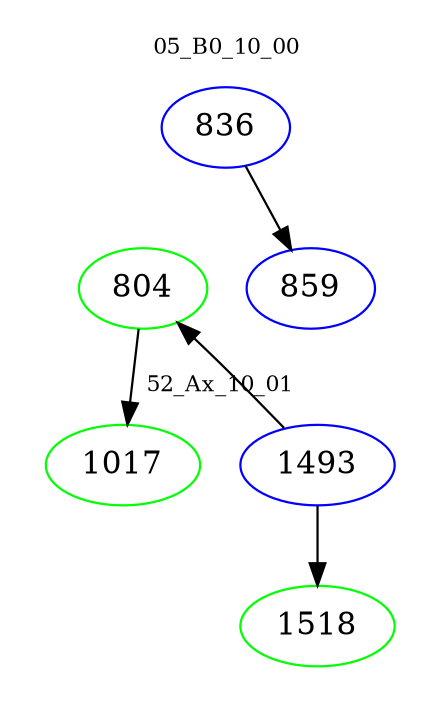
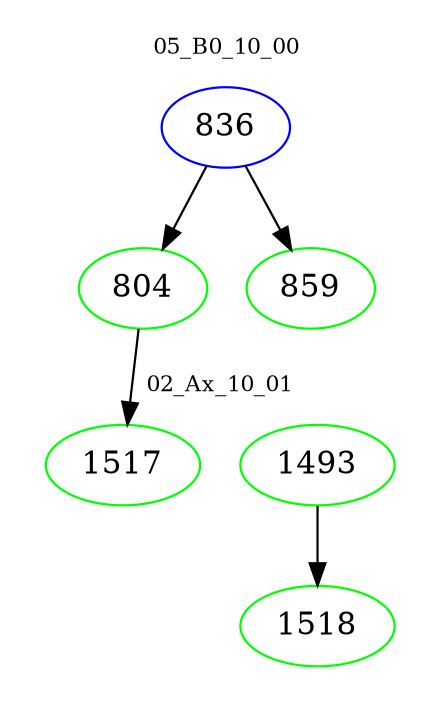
(311, 288) -> (311, 288)
(240, 383) -> (190, 197)
(220, 386) -> (220, 386)
(123, 465) -> (123, 465)
(318, 465) -> (318, 465)
